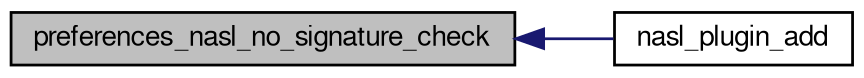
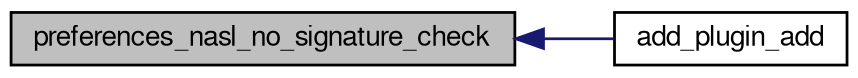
(734, 39) -> (731, 39)
